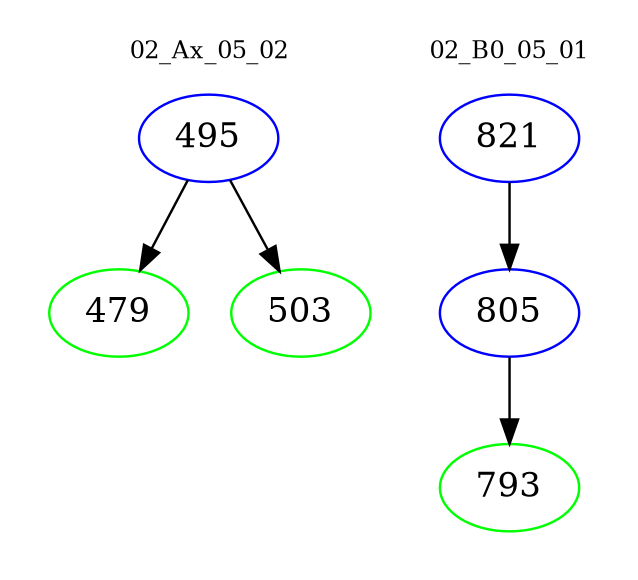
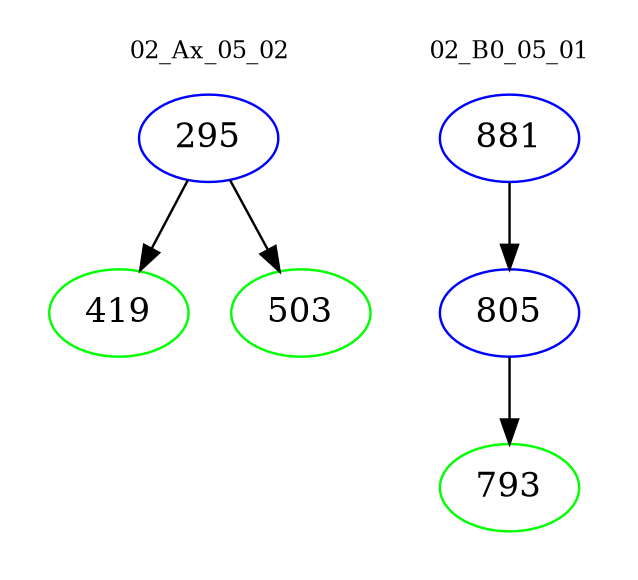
(209, 138) -> (209, 138)
(510, 138) -> (510, 138)
(119, 313) -> (119, 313)
